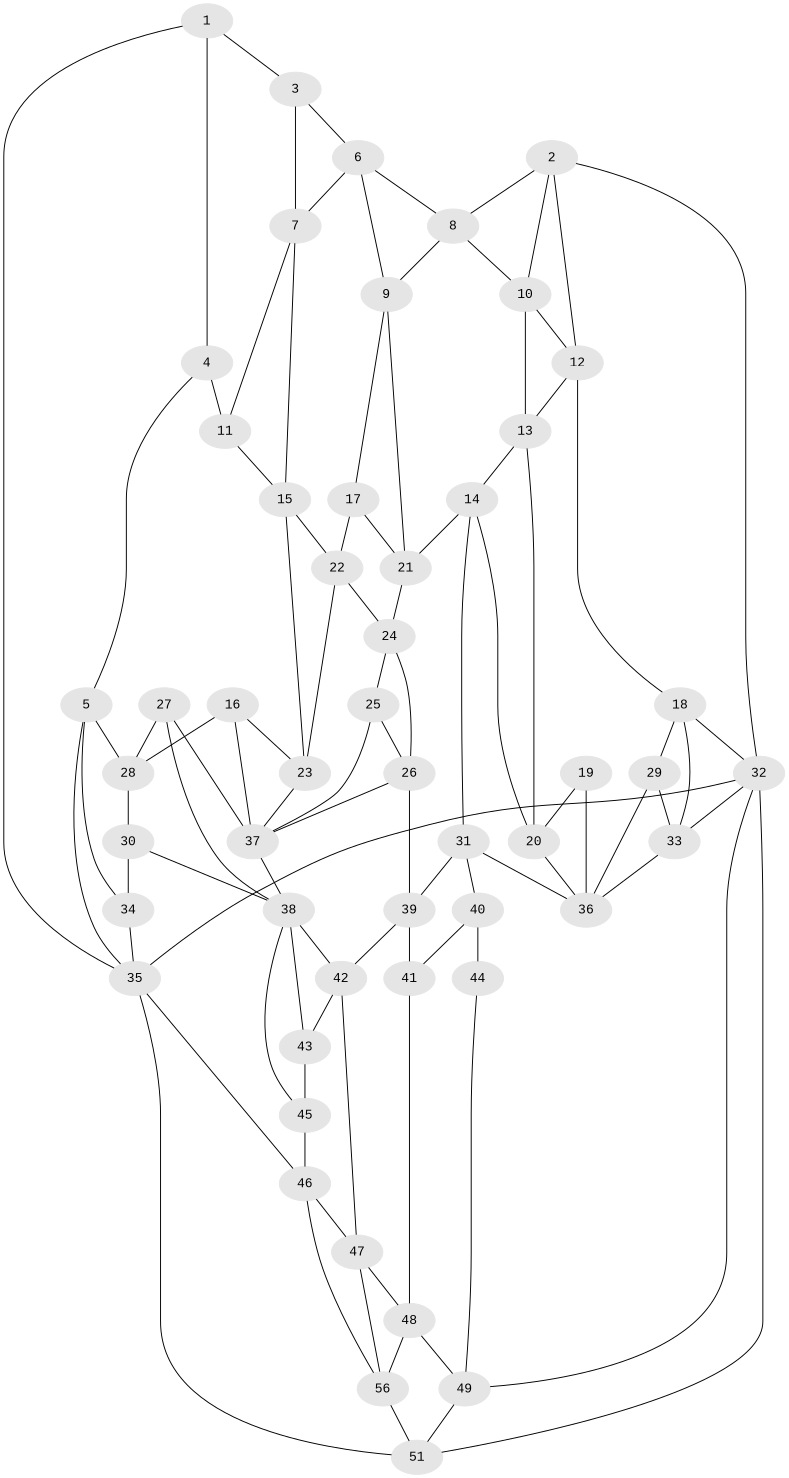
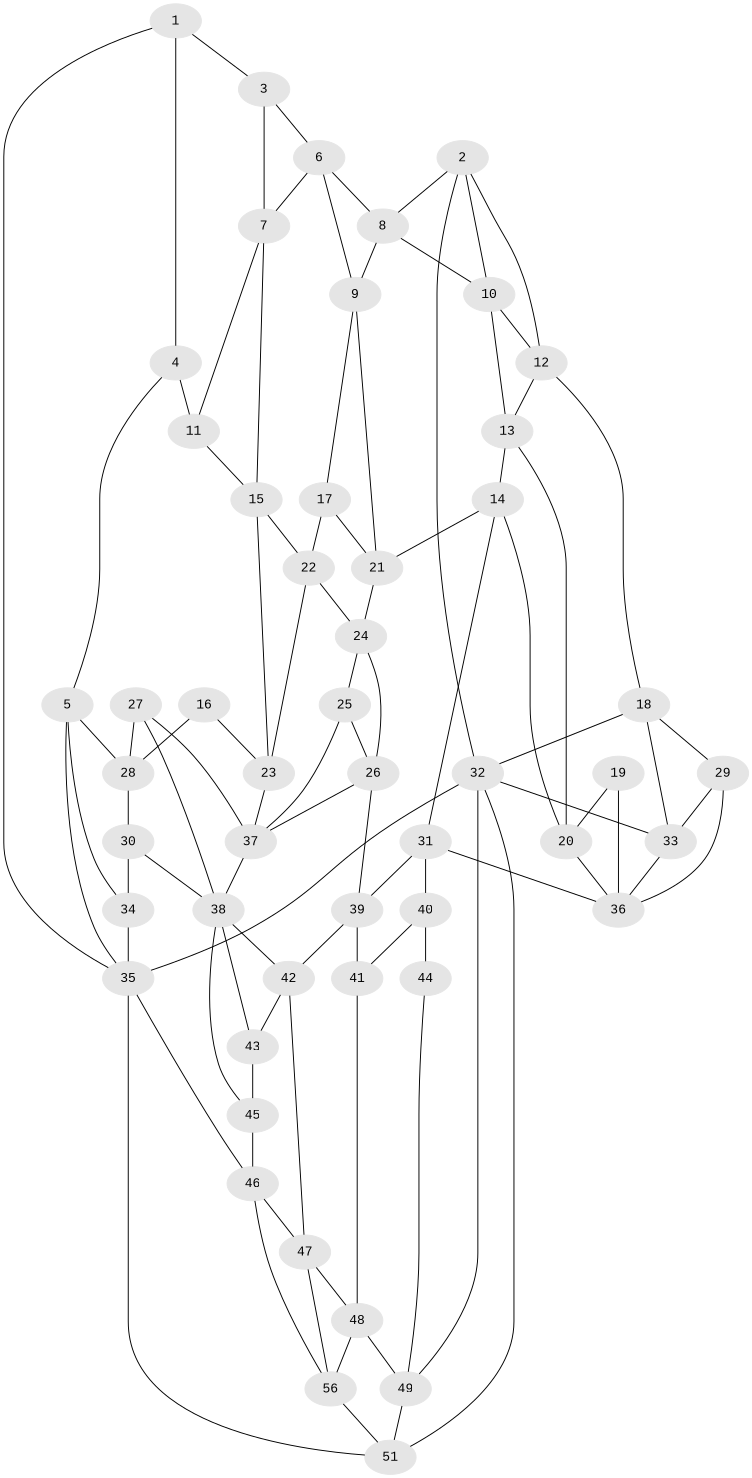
(243, 773) -> none
